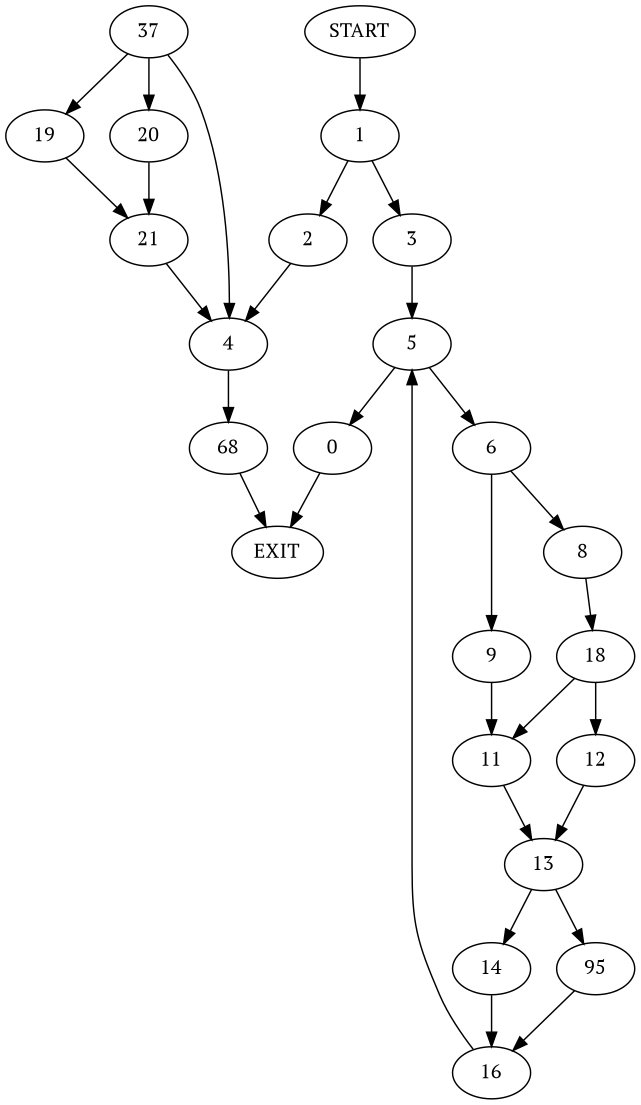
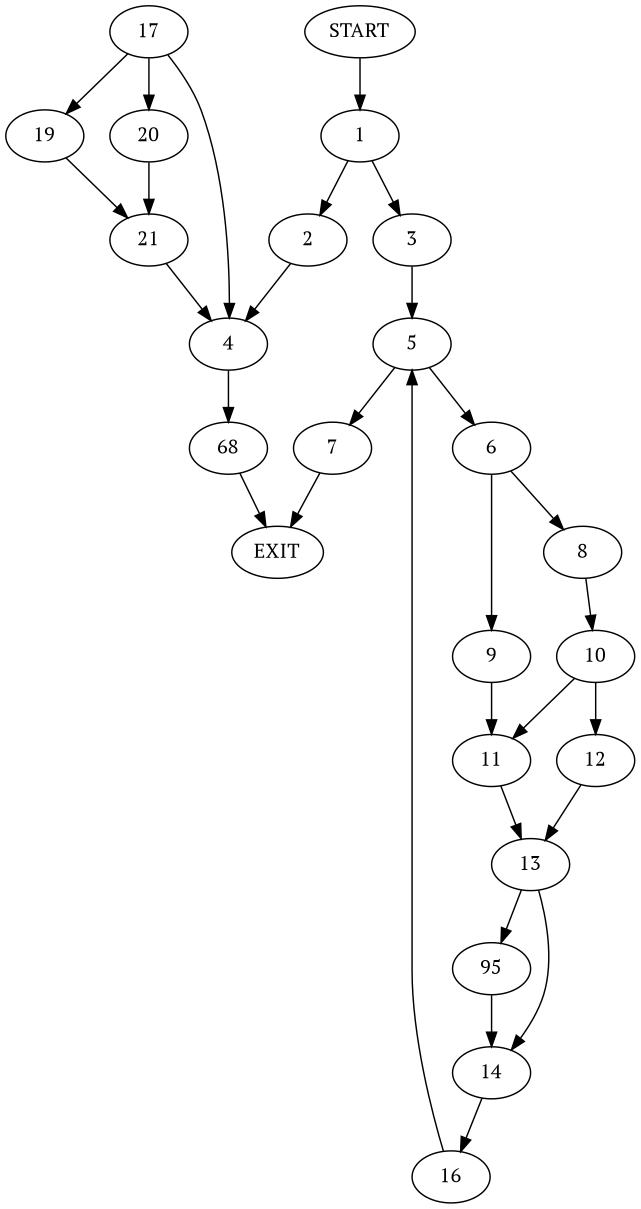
(149, 32) -> (149, 32)
(333, 448) -> (333, 448)
(596, 656) -> (596, 656)
(549, 1016) -> (492, 1014)
